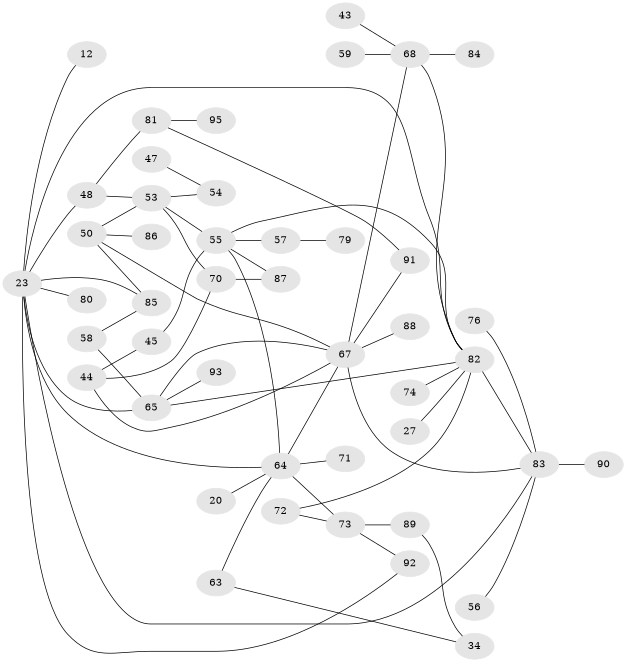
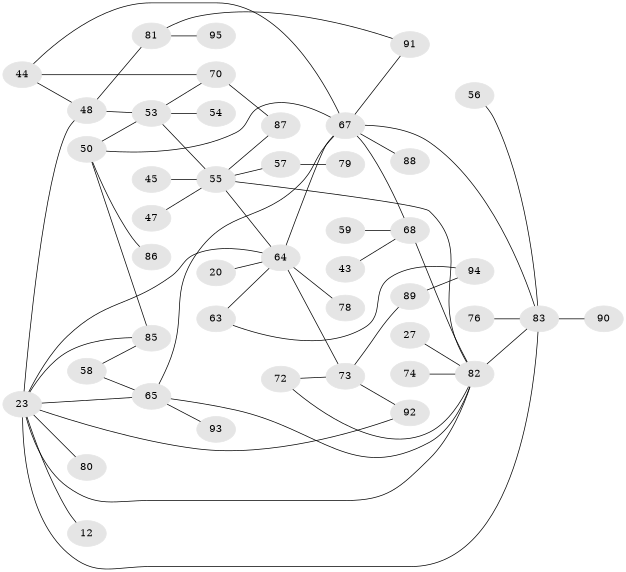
(475, 55) -> none
(184, 176) -> (184, 199)
(119, 360) -> (54, 93)
(345, 459) -> (345, 308)
(475, 646) -> (475, 271)
